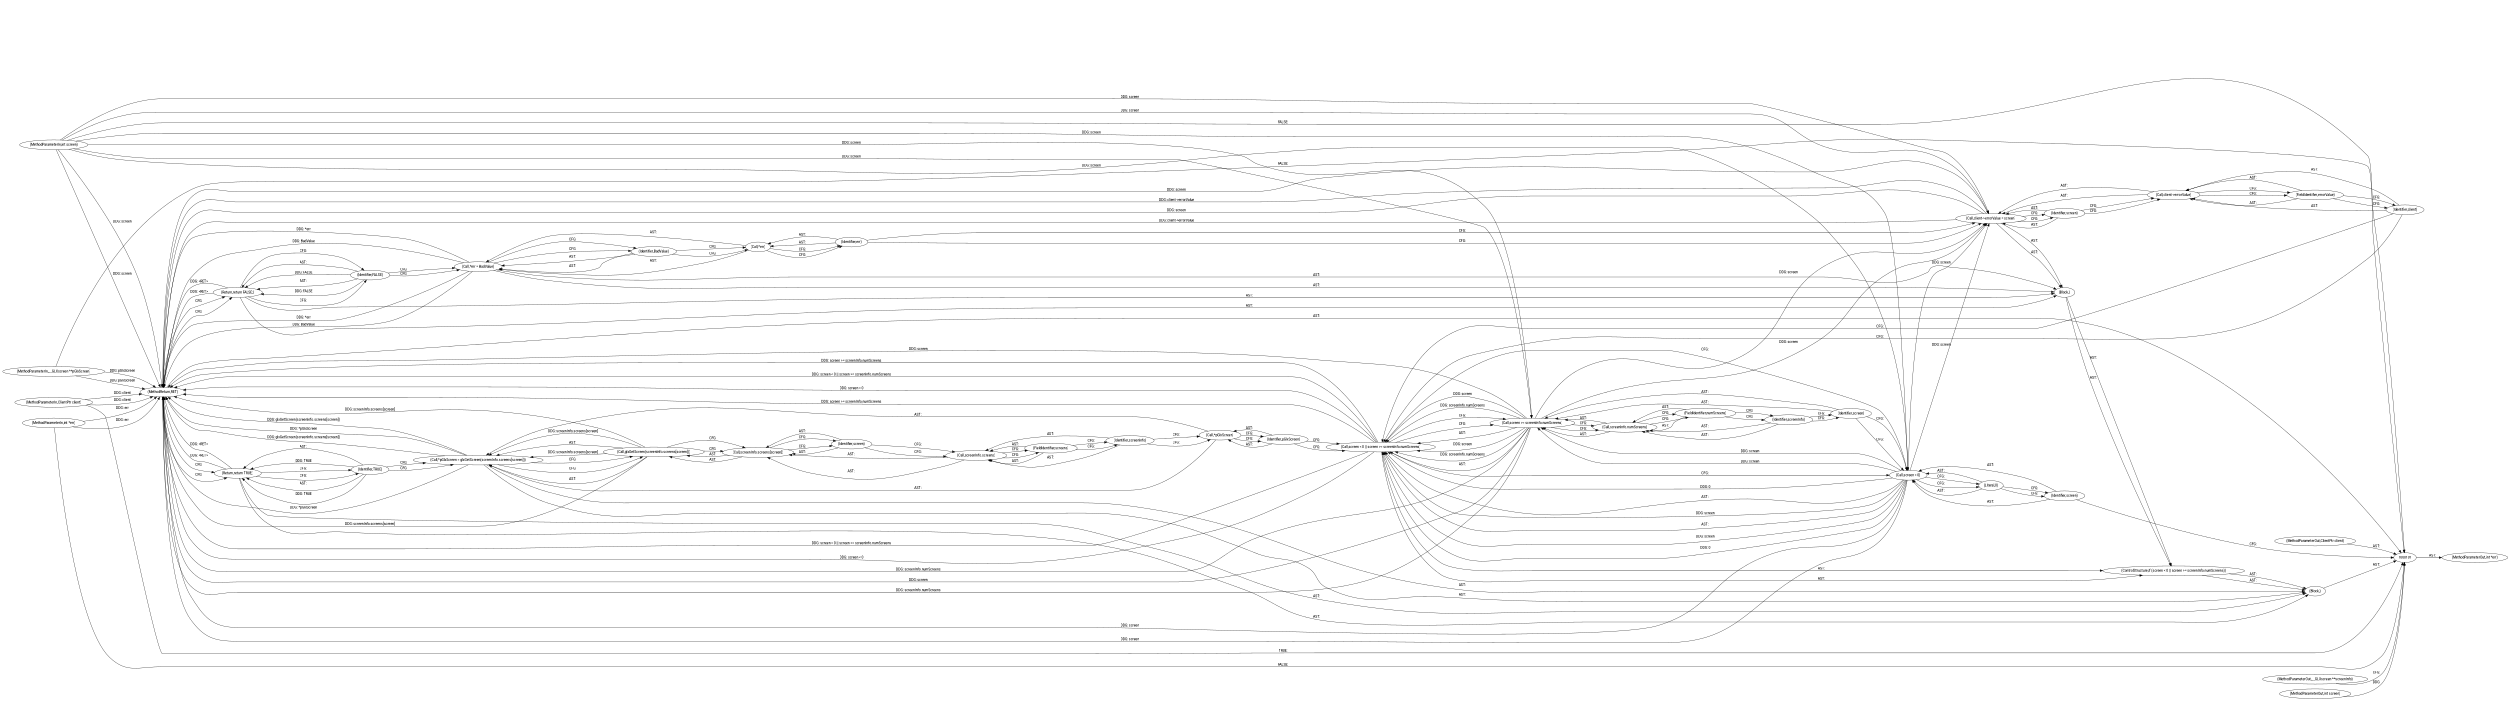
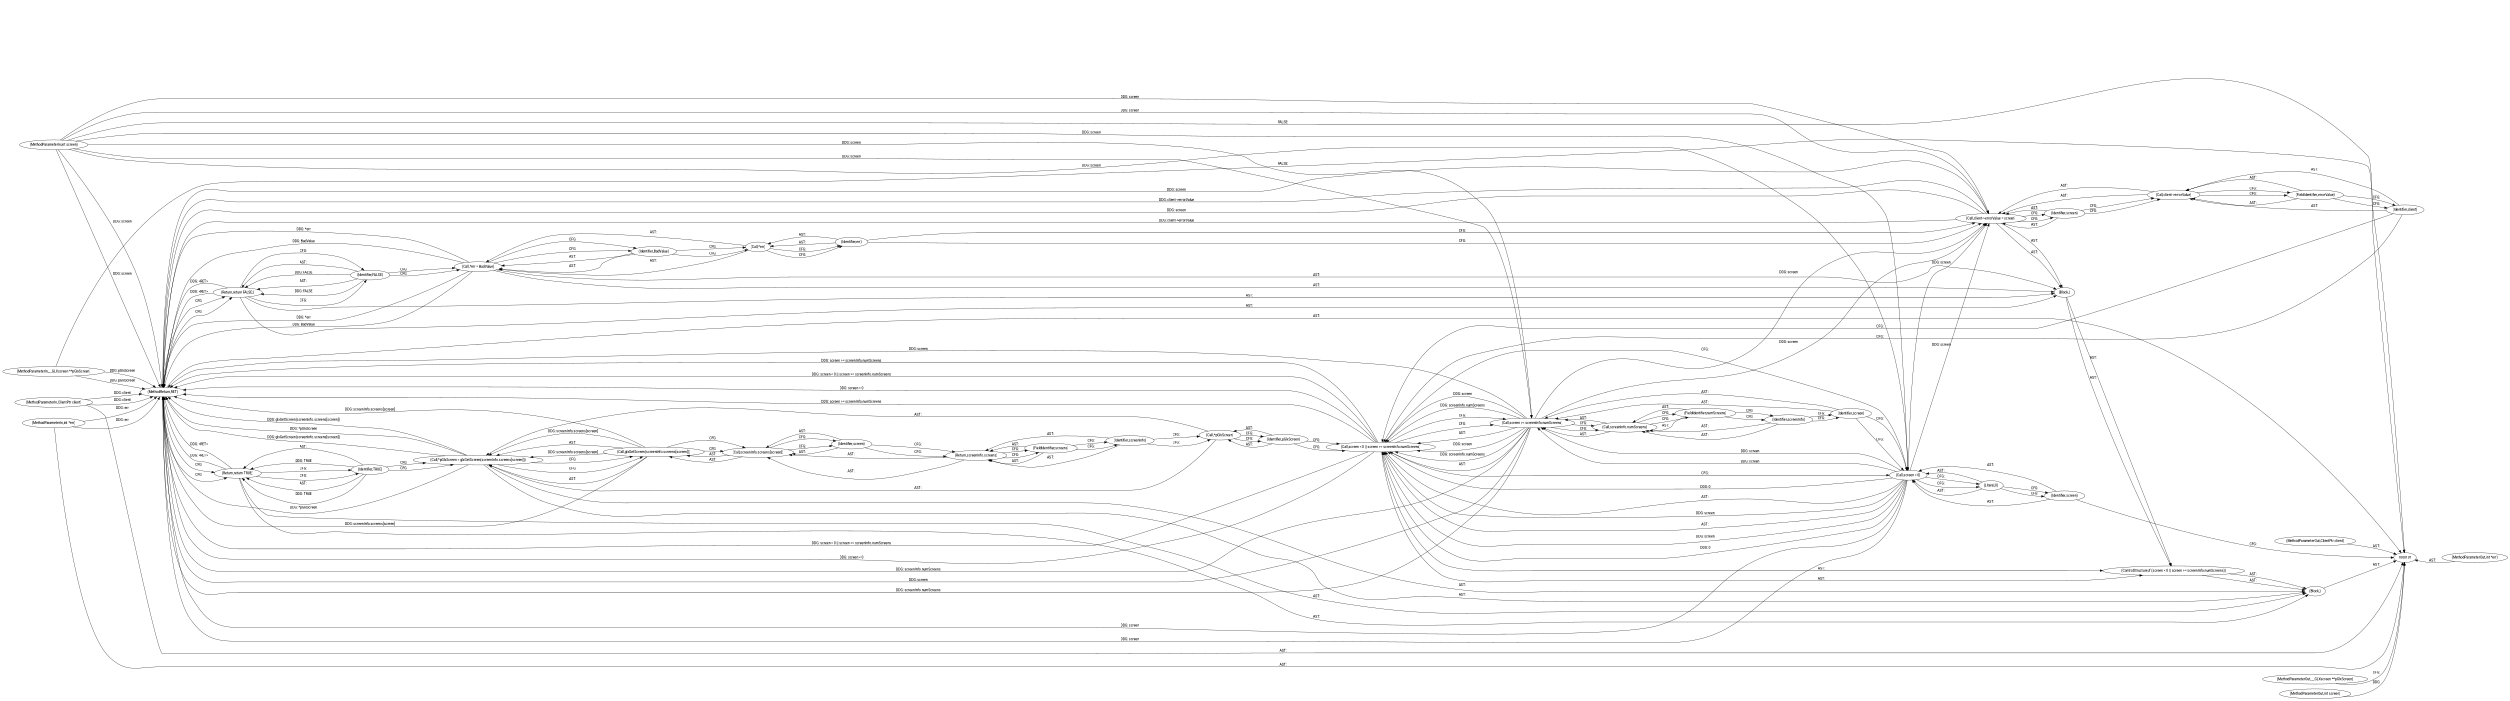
(976, 455) -> (976, 455)
(2428, 558) -> (2436, 563)
(1283, 651) -> (1283, 651)
(1283, 665) -> (1283, 665)
(2315, 679) -> (2315, 679)
